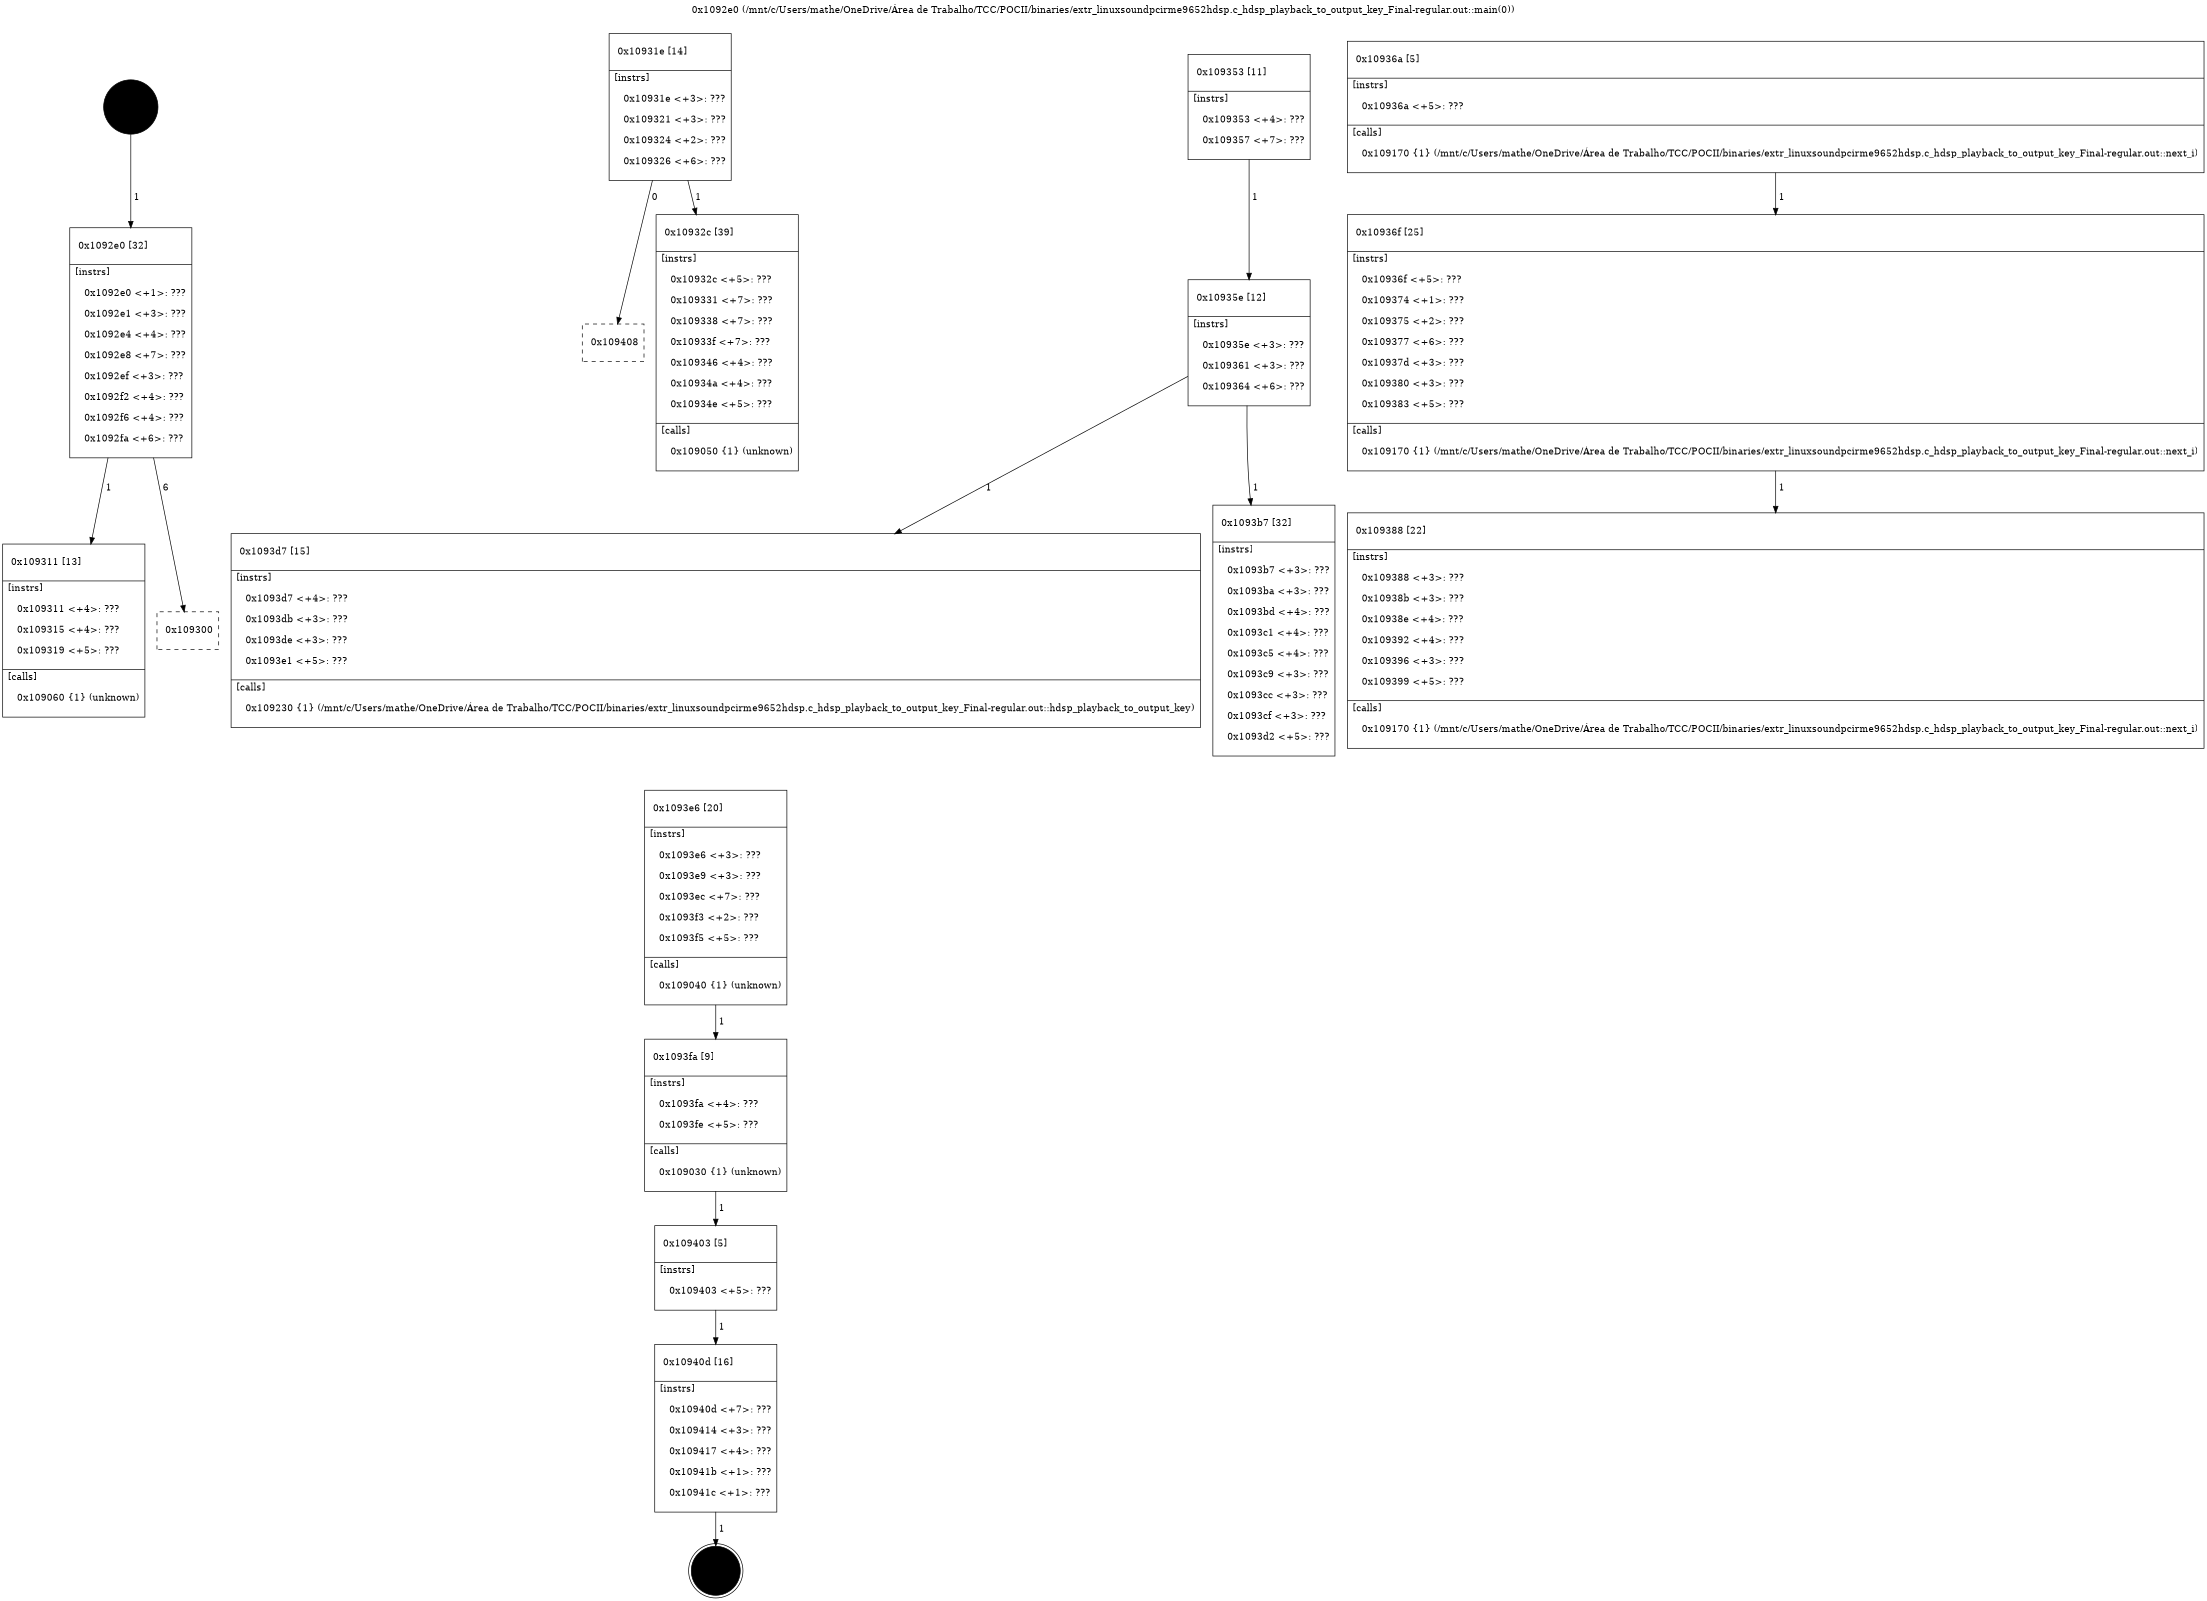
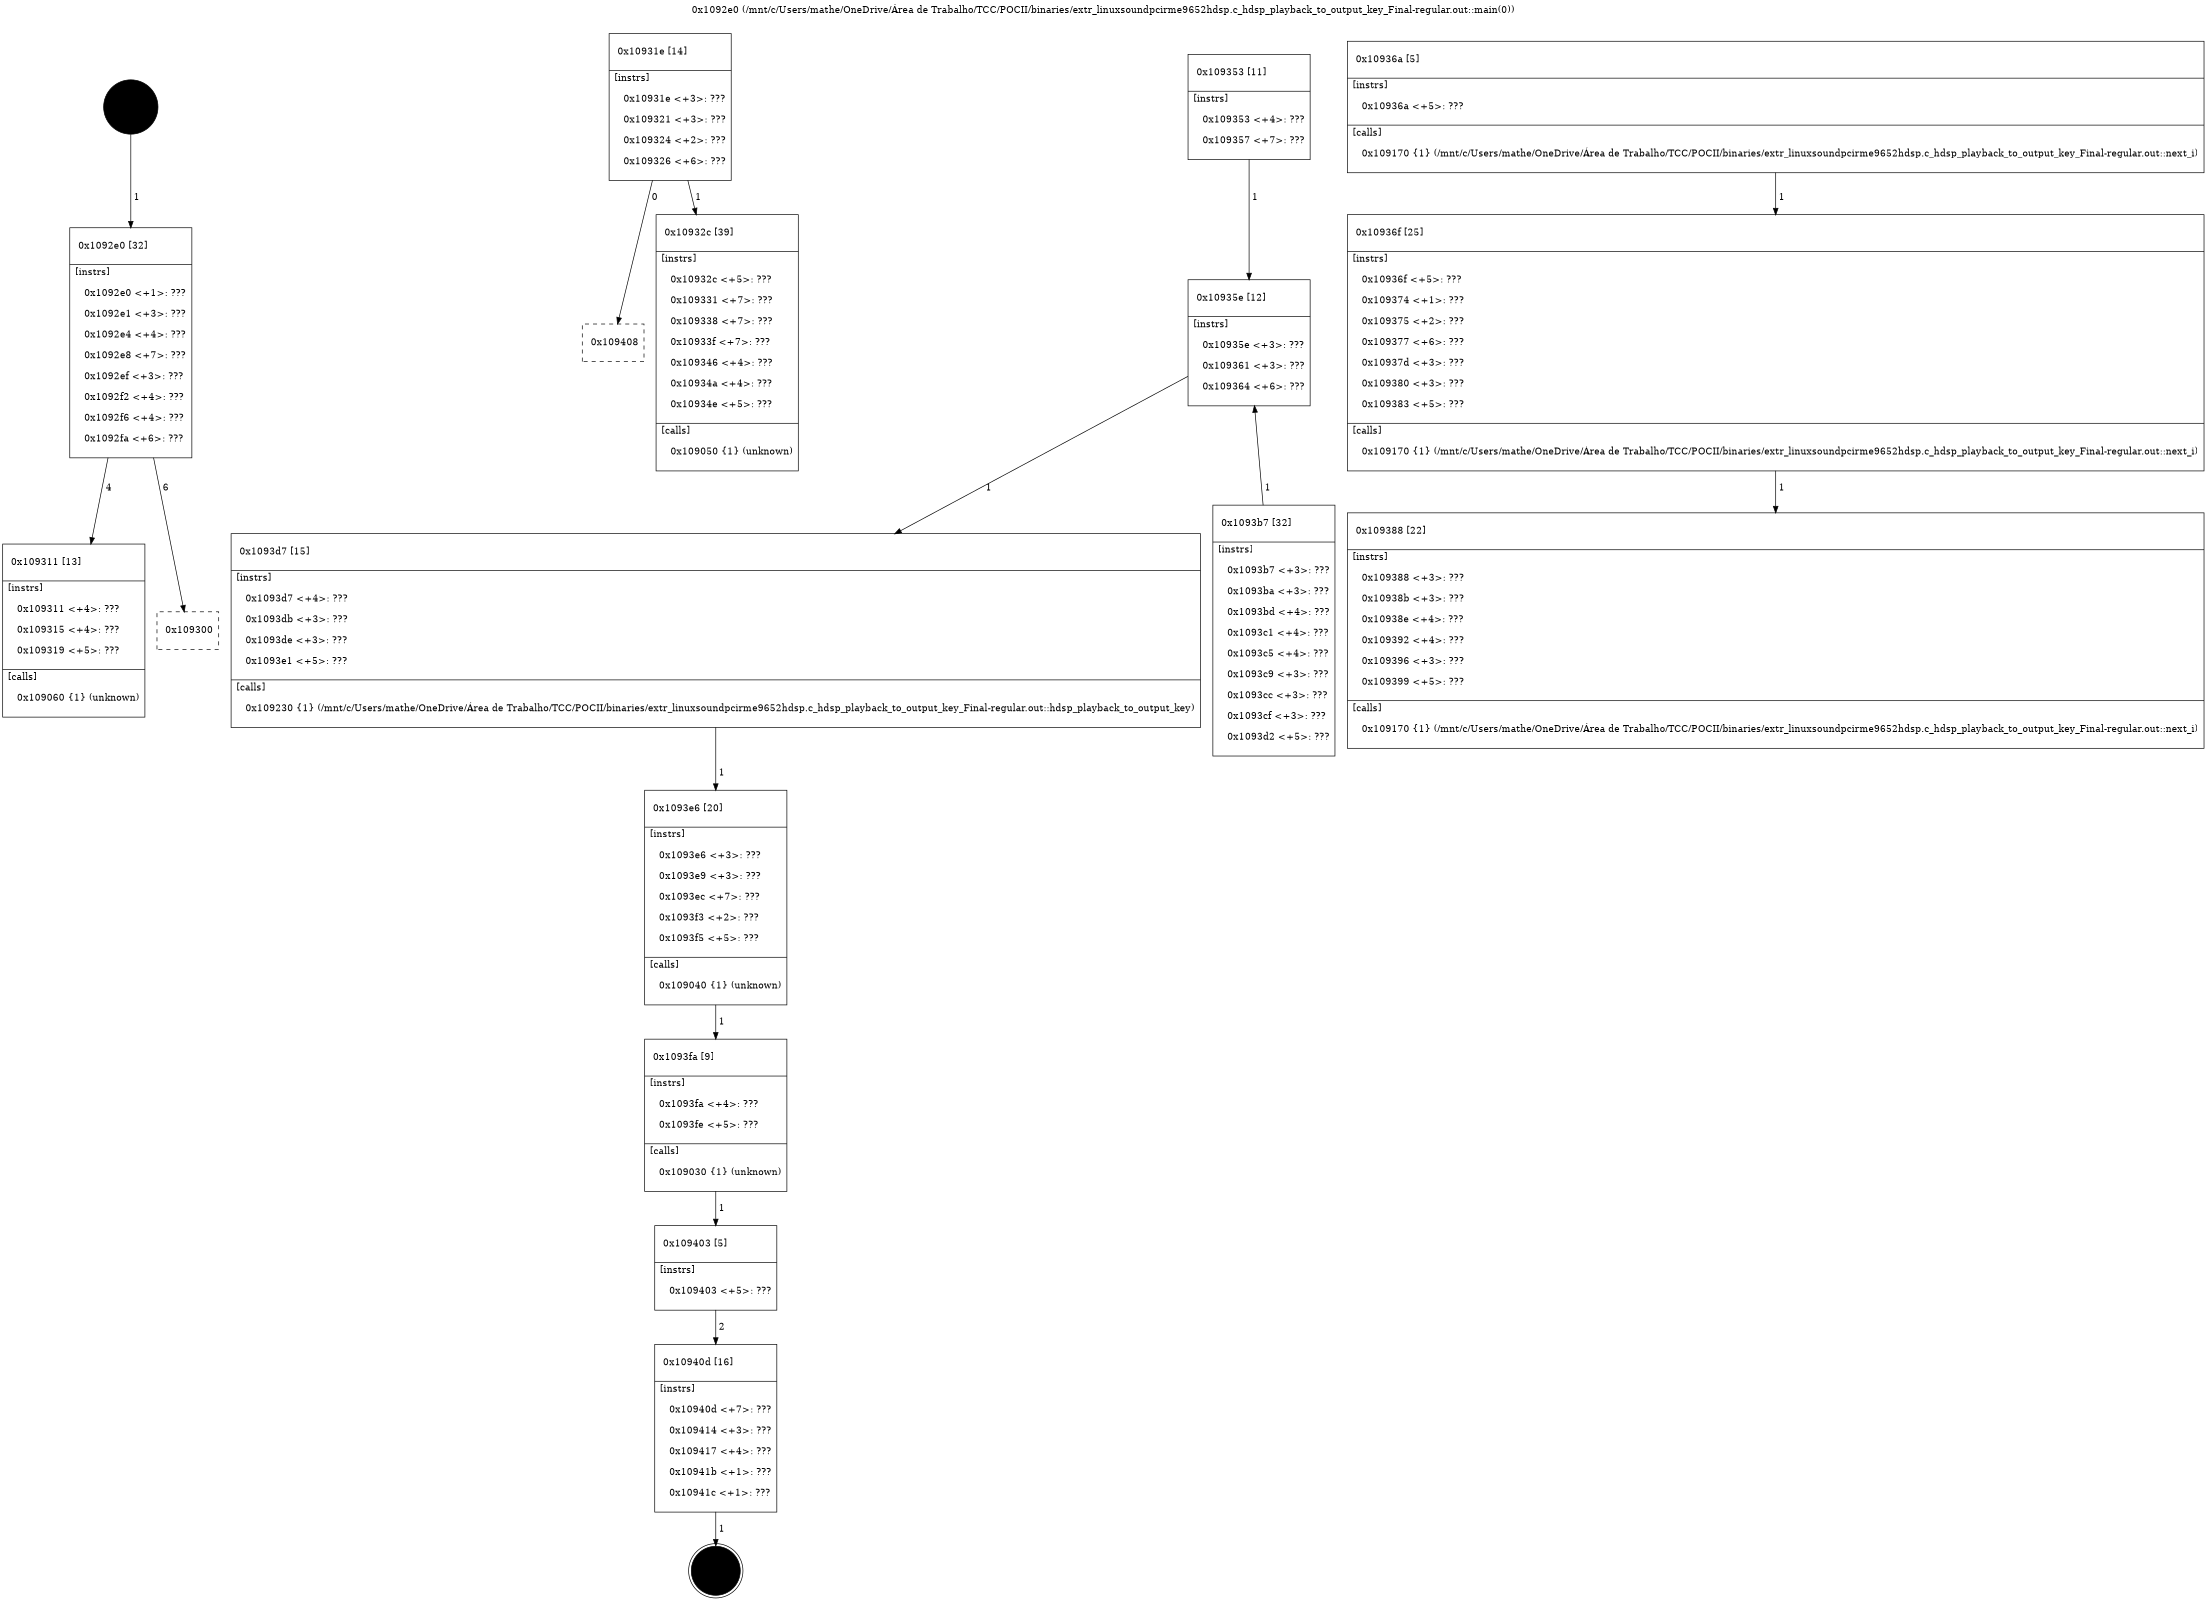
(1247, 452) -> (1259, 459)
(107, 488) -> (107, 488)
none -> (716, 755)
(720, 1327) -> (720, 1327)
